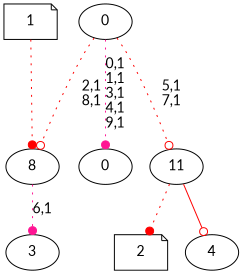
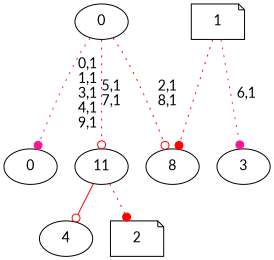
(33, 206) -> (230, 90)
